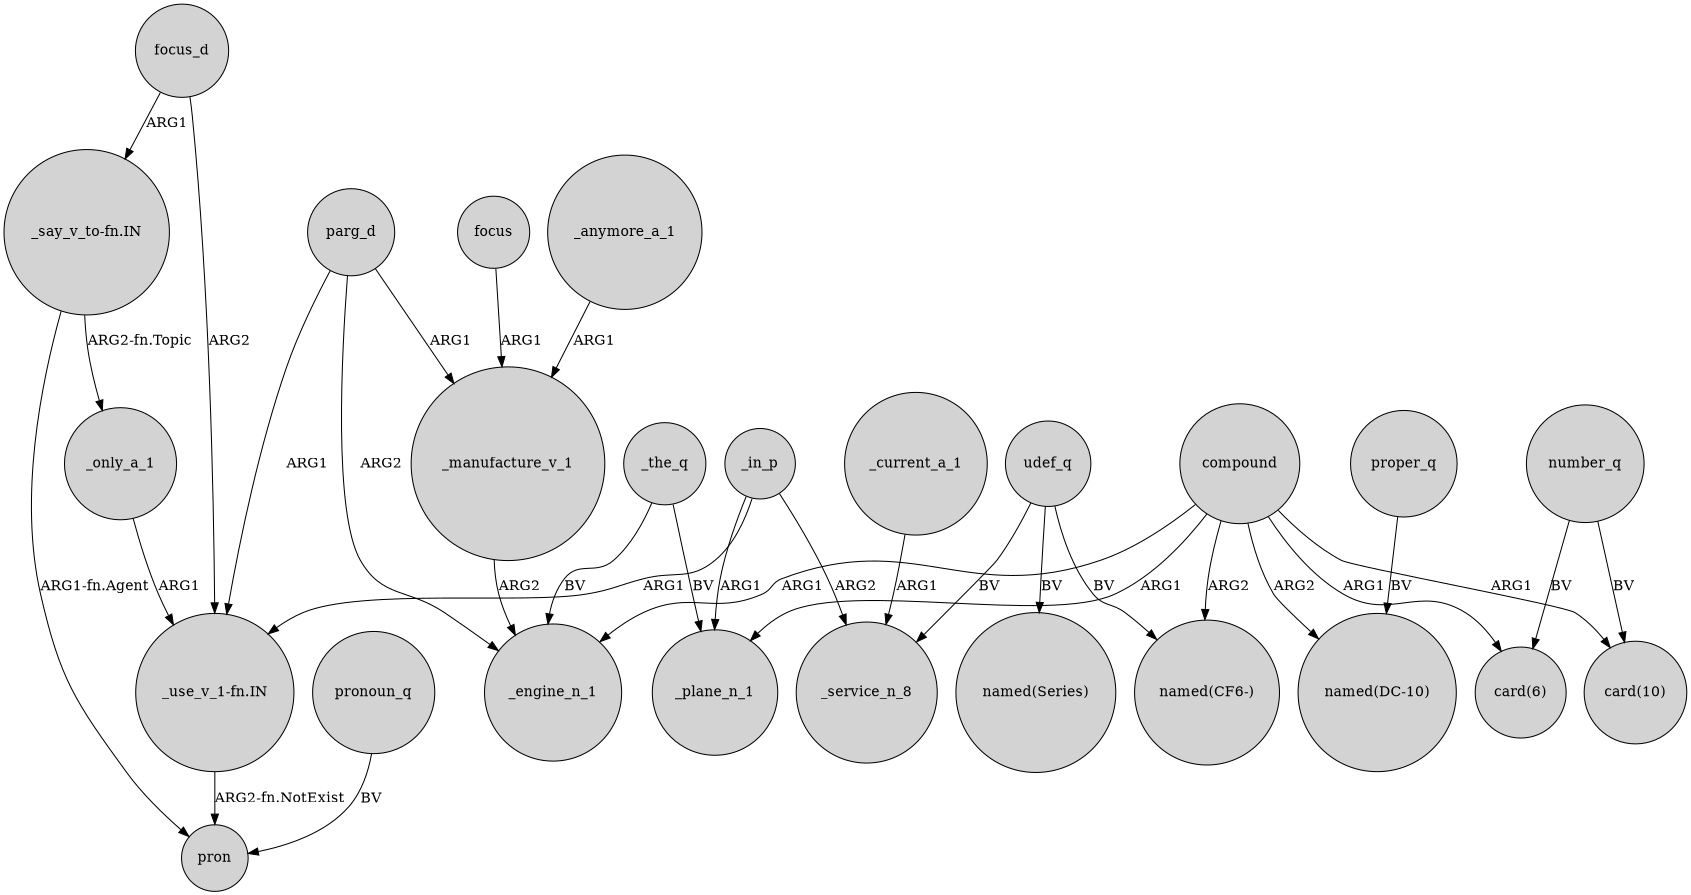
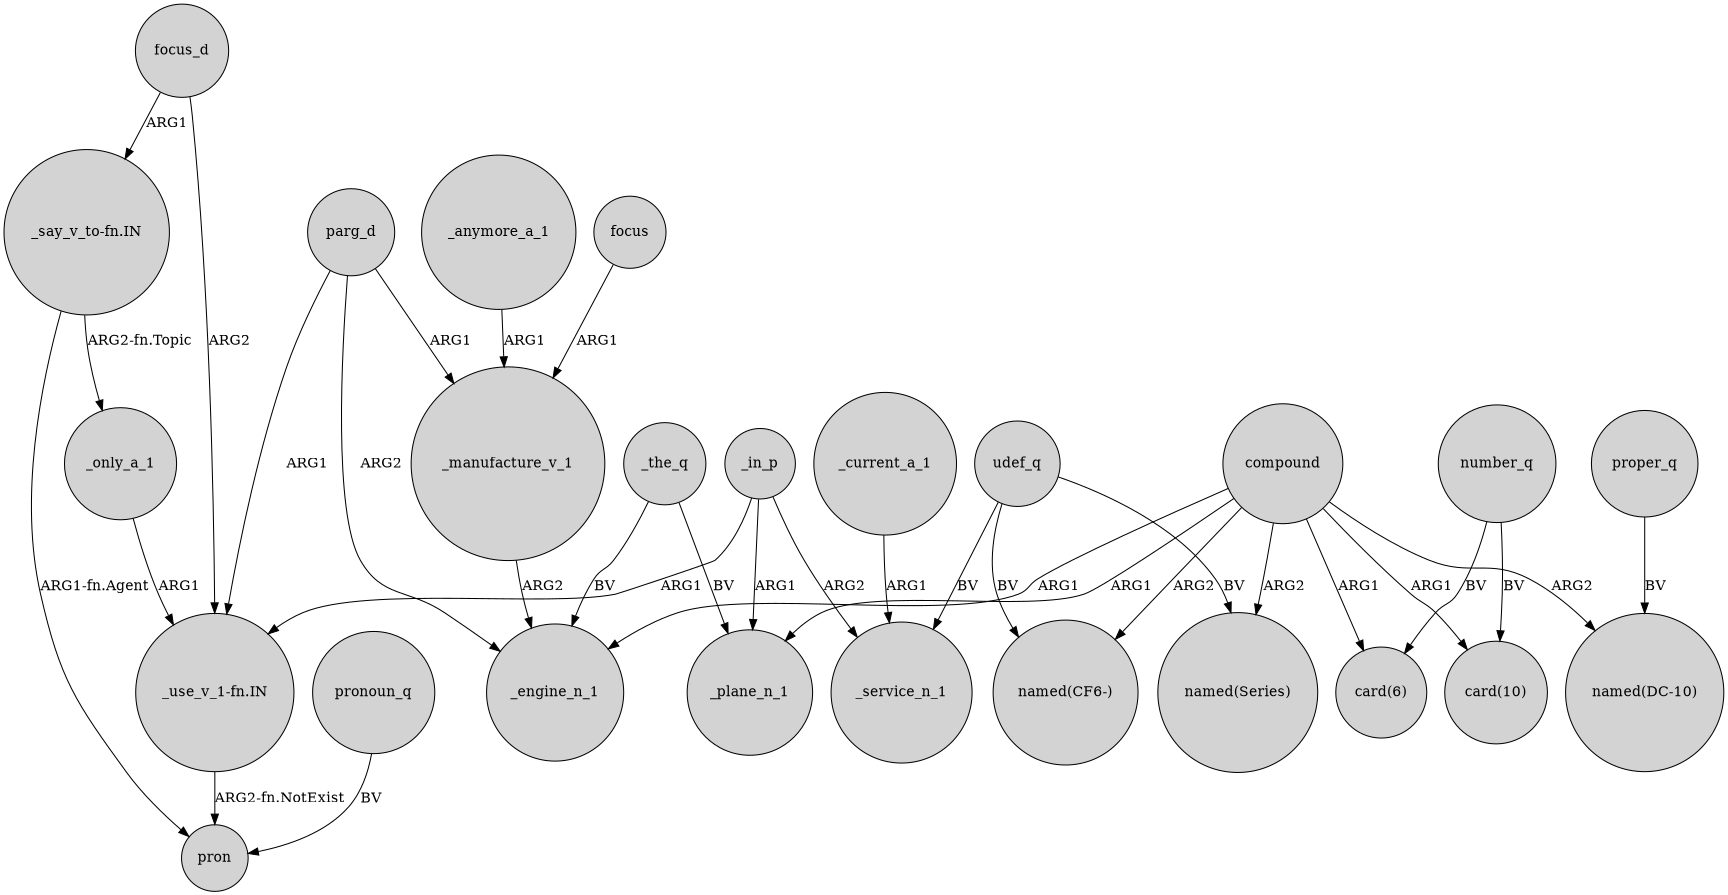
none -> (1266, 564)
(867, 693) -> (902, 693)
